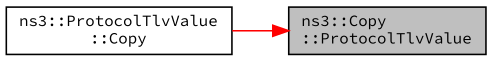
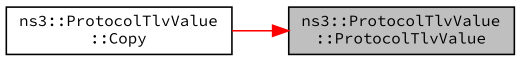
(387, 31) -> (402, 31)
